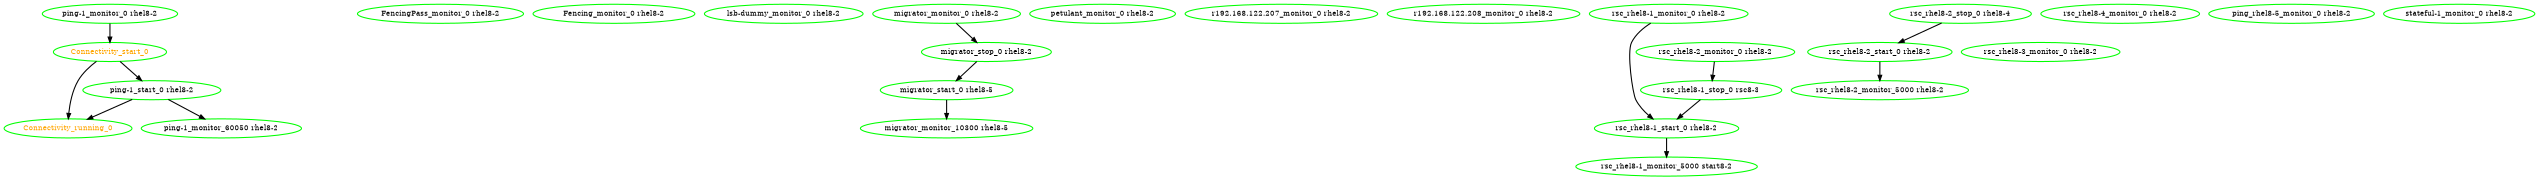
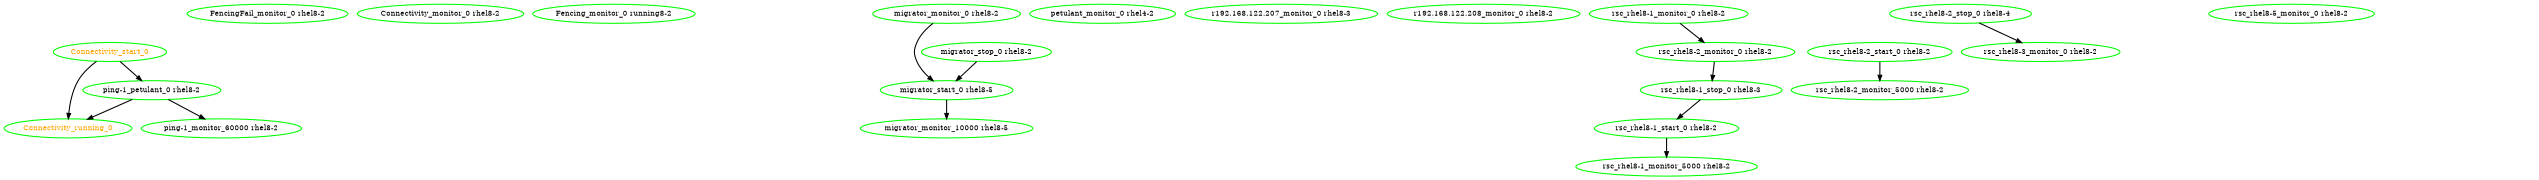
(110, 14) -> none
none -> (268, 14)
(440, 14) -> (440, 14)
(614, 14) -> (614, 14)
(784, 14) -> none
(1103, 14) -> (1103, 14)
(1281, 14) -> (1281, 14)
(2120, 14) -> none
(2292, 14) -> (2292, 14)
(2459, 14) -> none
(965, 31) -> (915, 49)
(1923, 32) -> (1998, 32)
(1630, 68) -> (1690, 31)
(152, 90) -> (152, 90)
(1711, 90) -> (1711, 90)
(221, 128) -> (221, 128)
(947, 128) -> (947, 128)
(1667, 167) -> (1667, 167)
